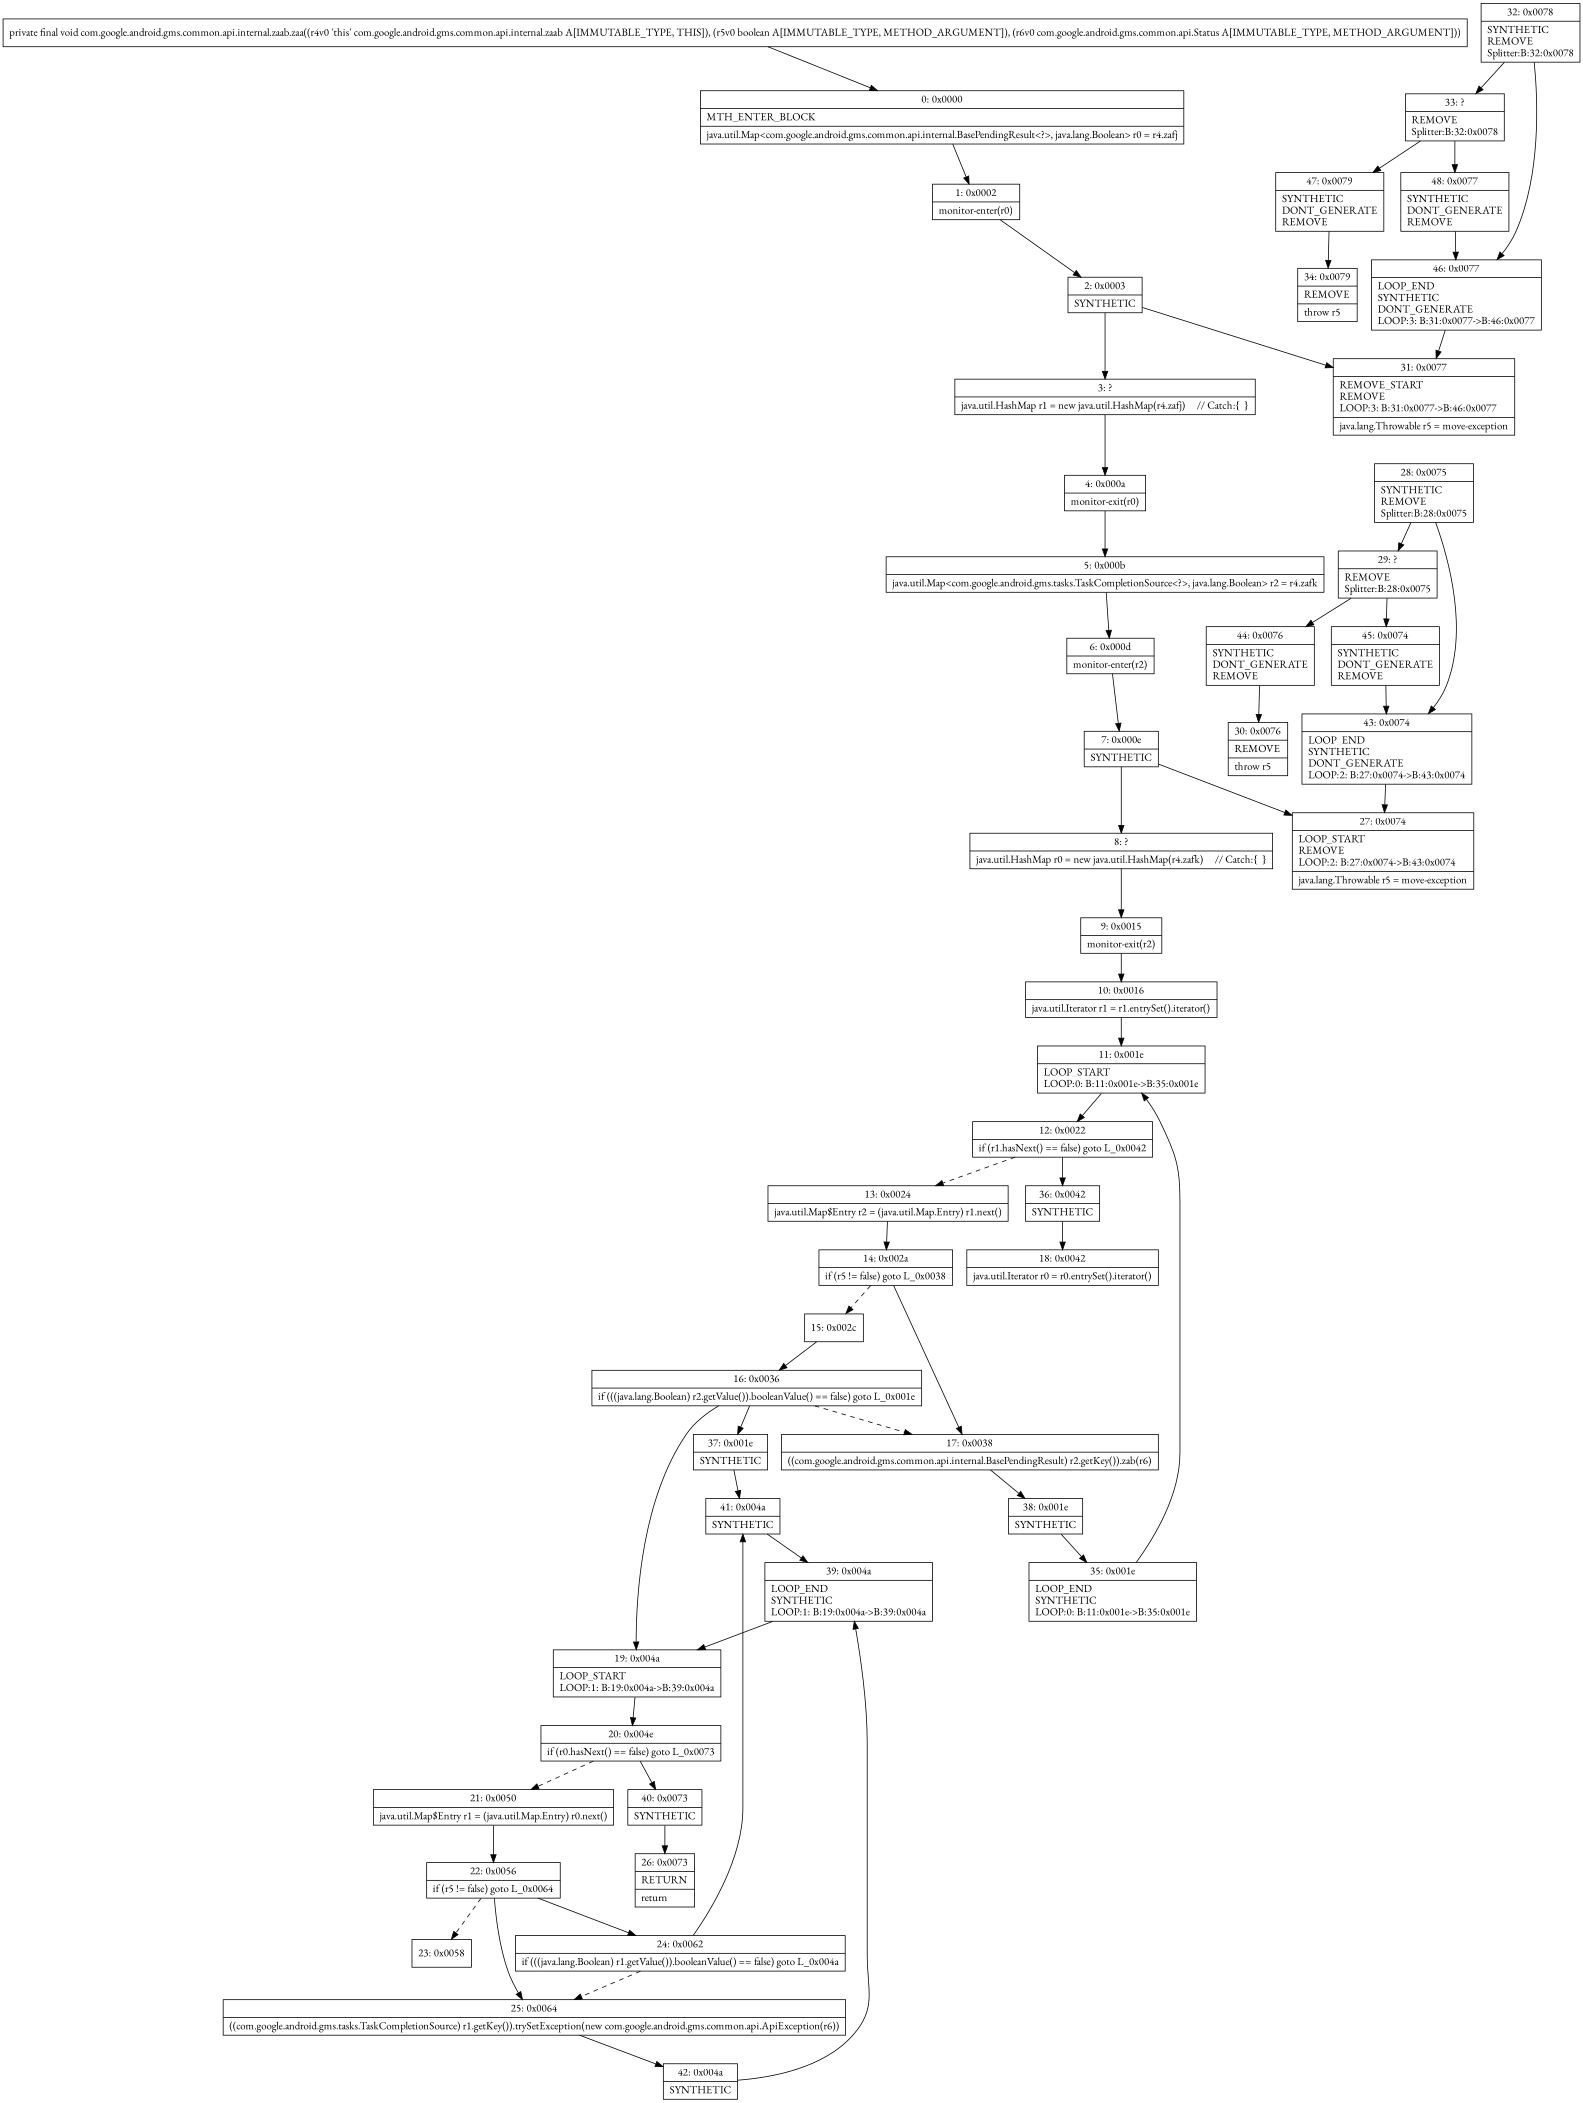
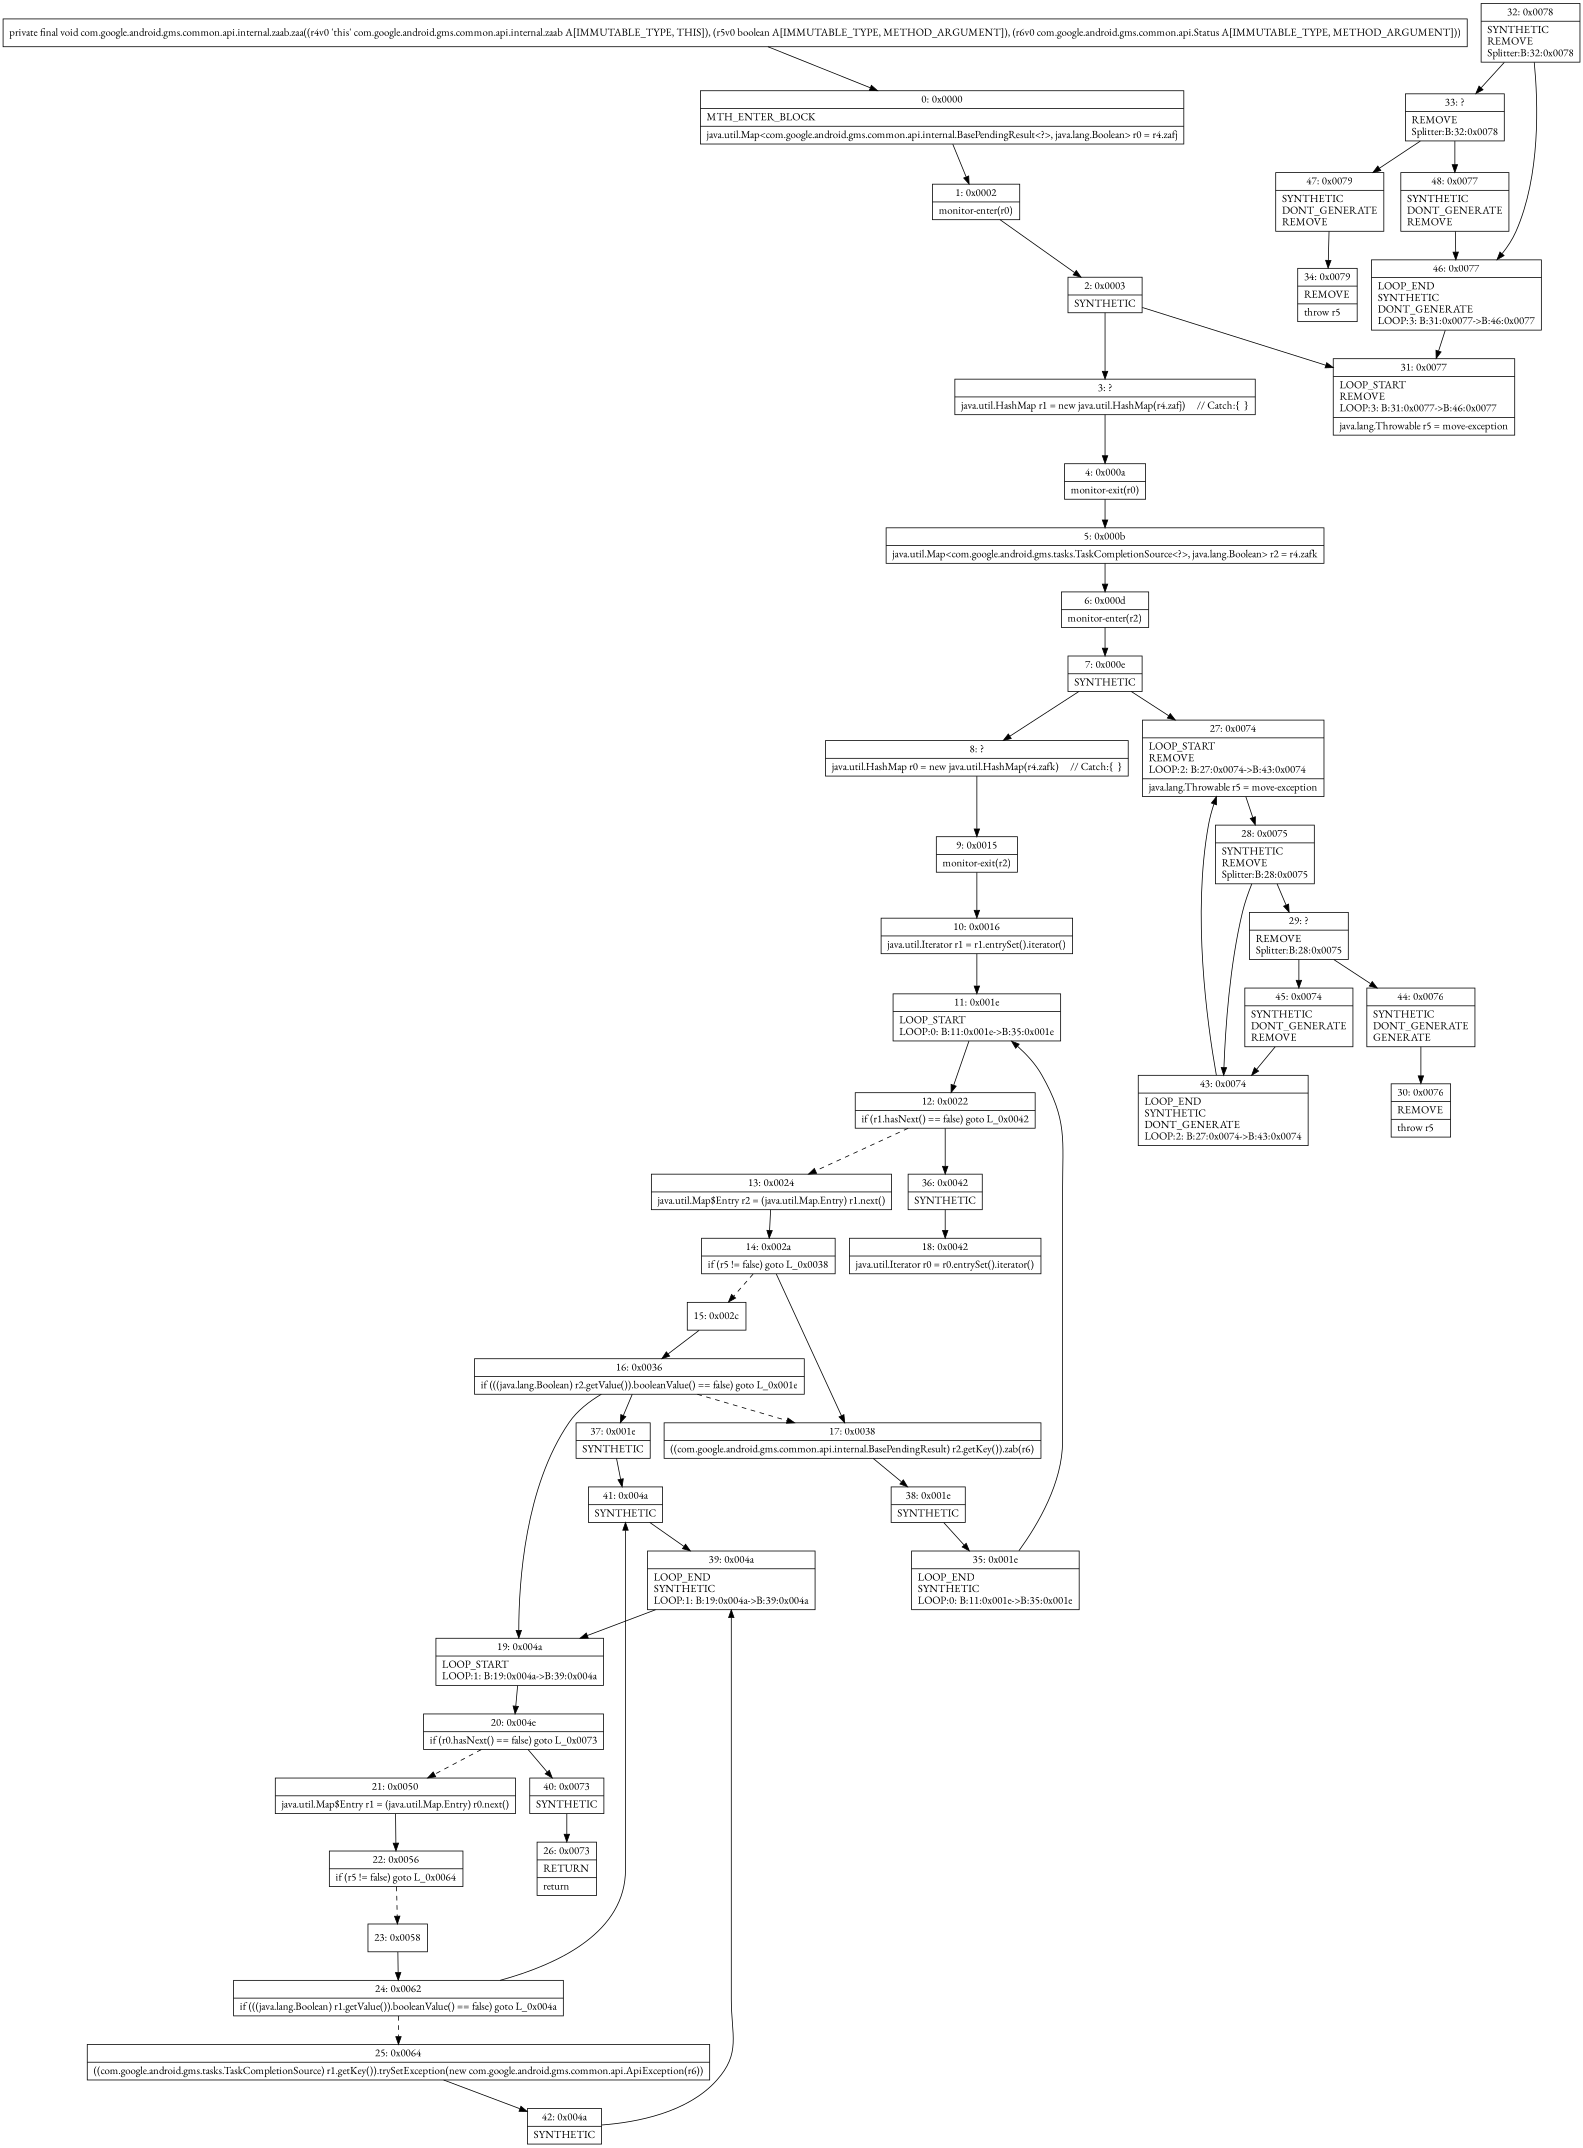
(1382, 385) -> (1373, 385)
(1236, 676) -> (1402, 1037)
none -> (1249, 807)
(583, 1915) -> (398, 1962)
(501, 1947) -> none
